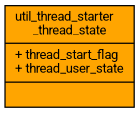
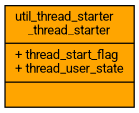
(70, 31) -> (70, 31)
